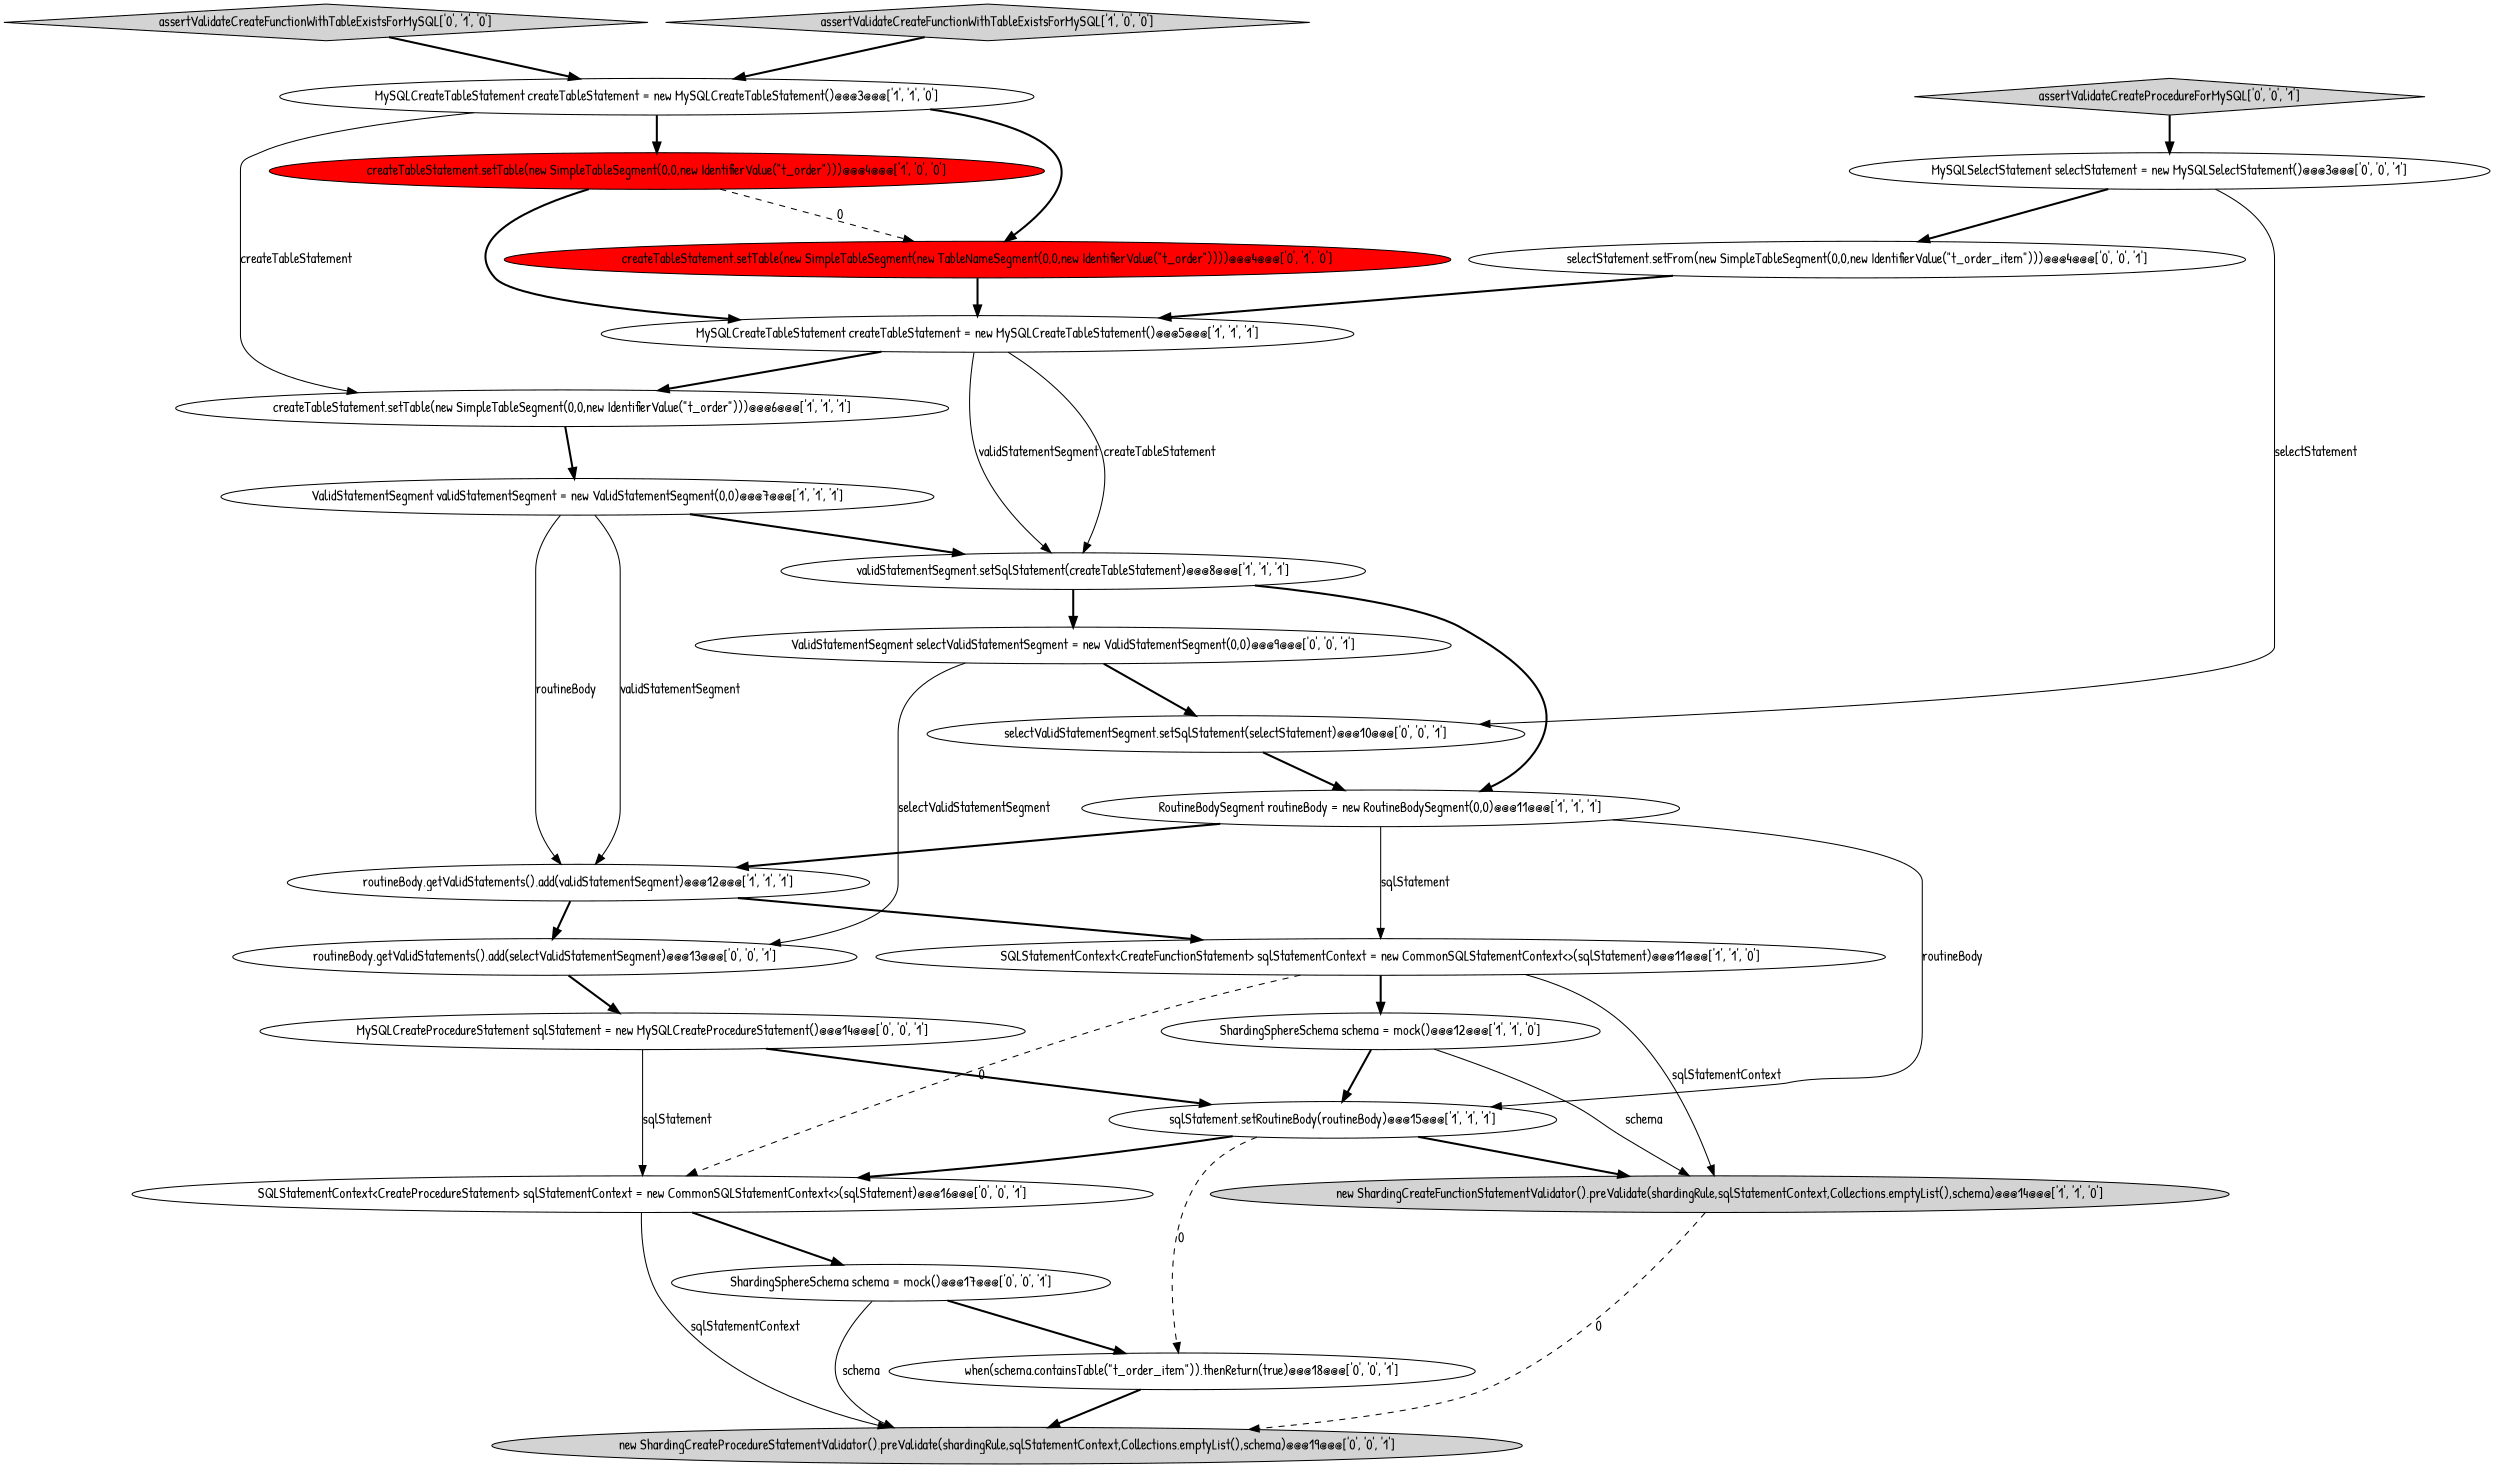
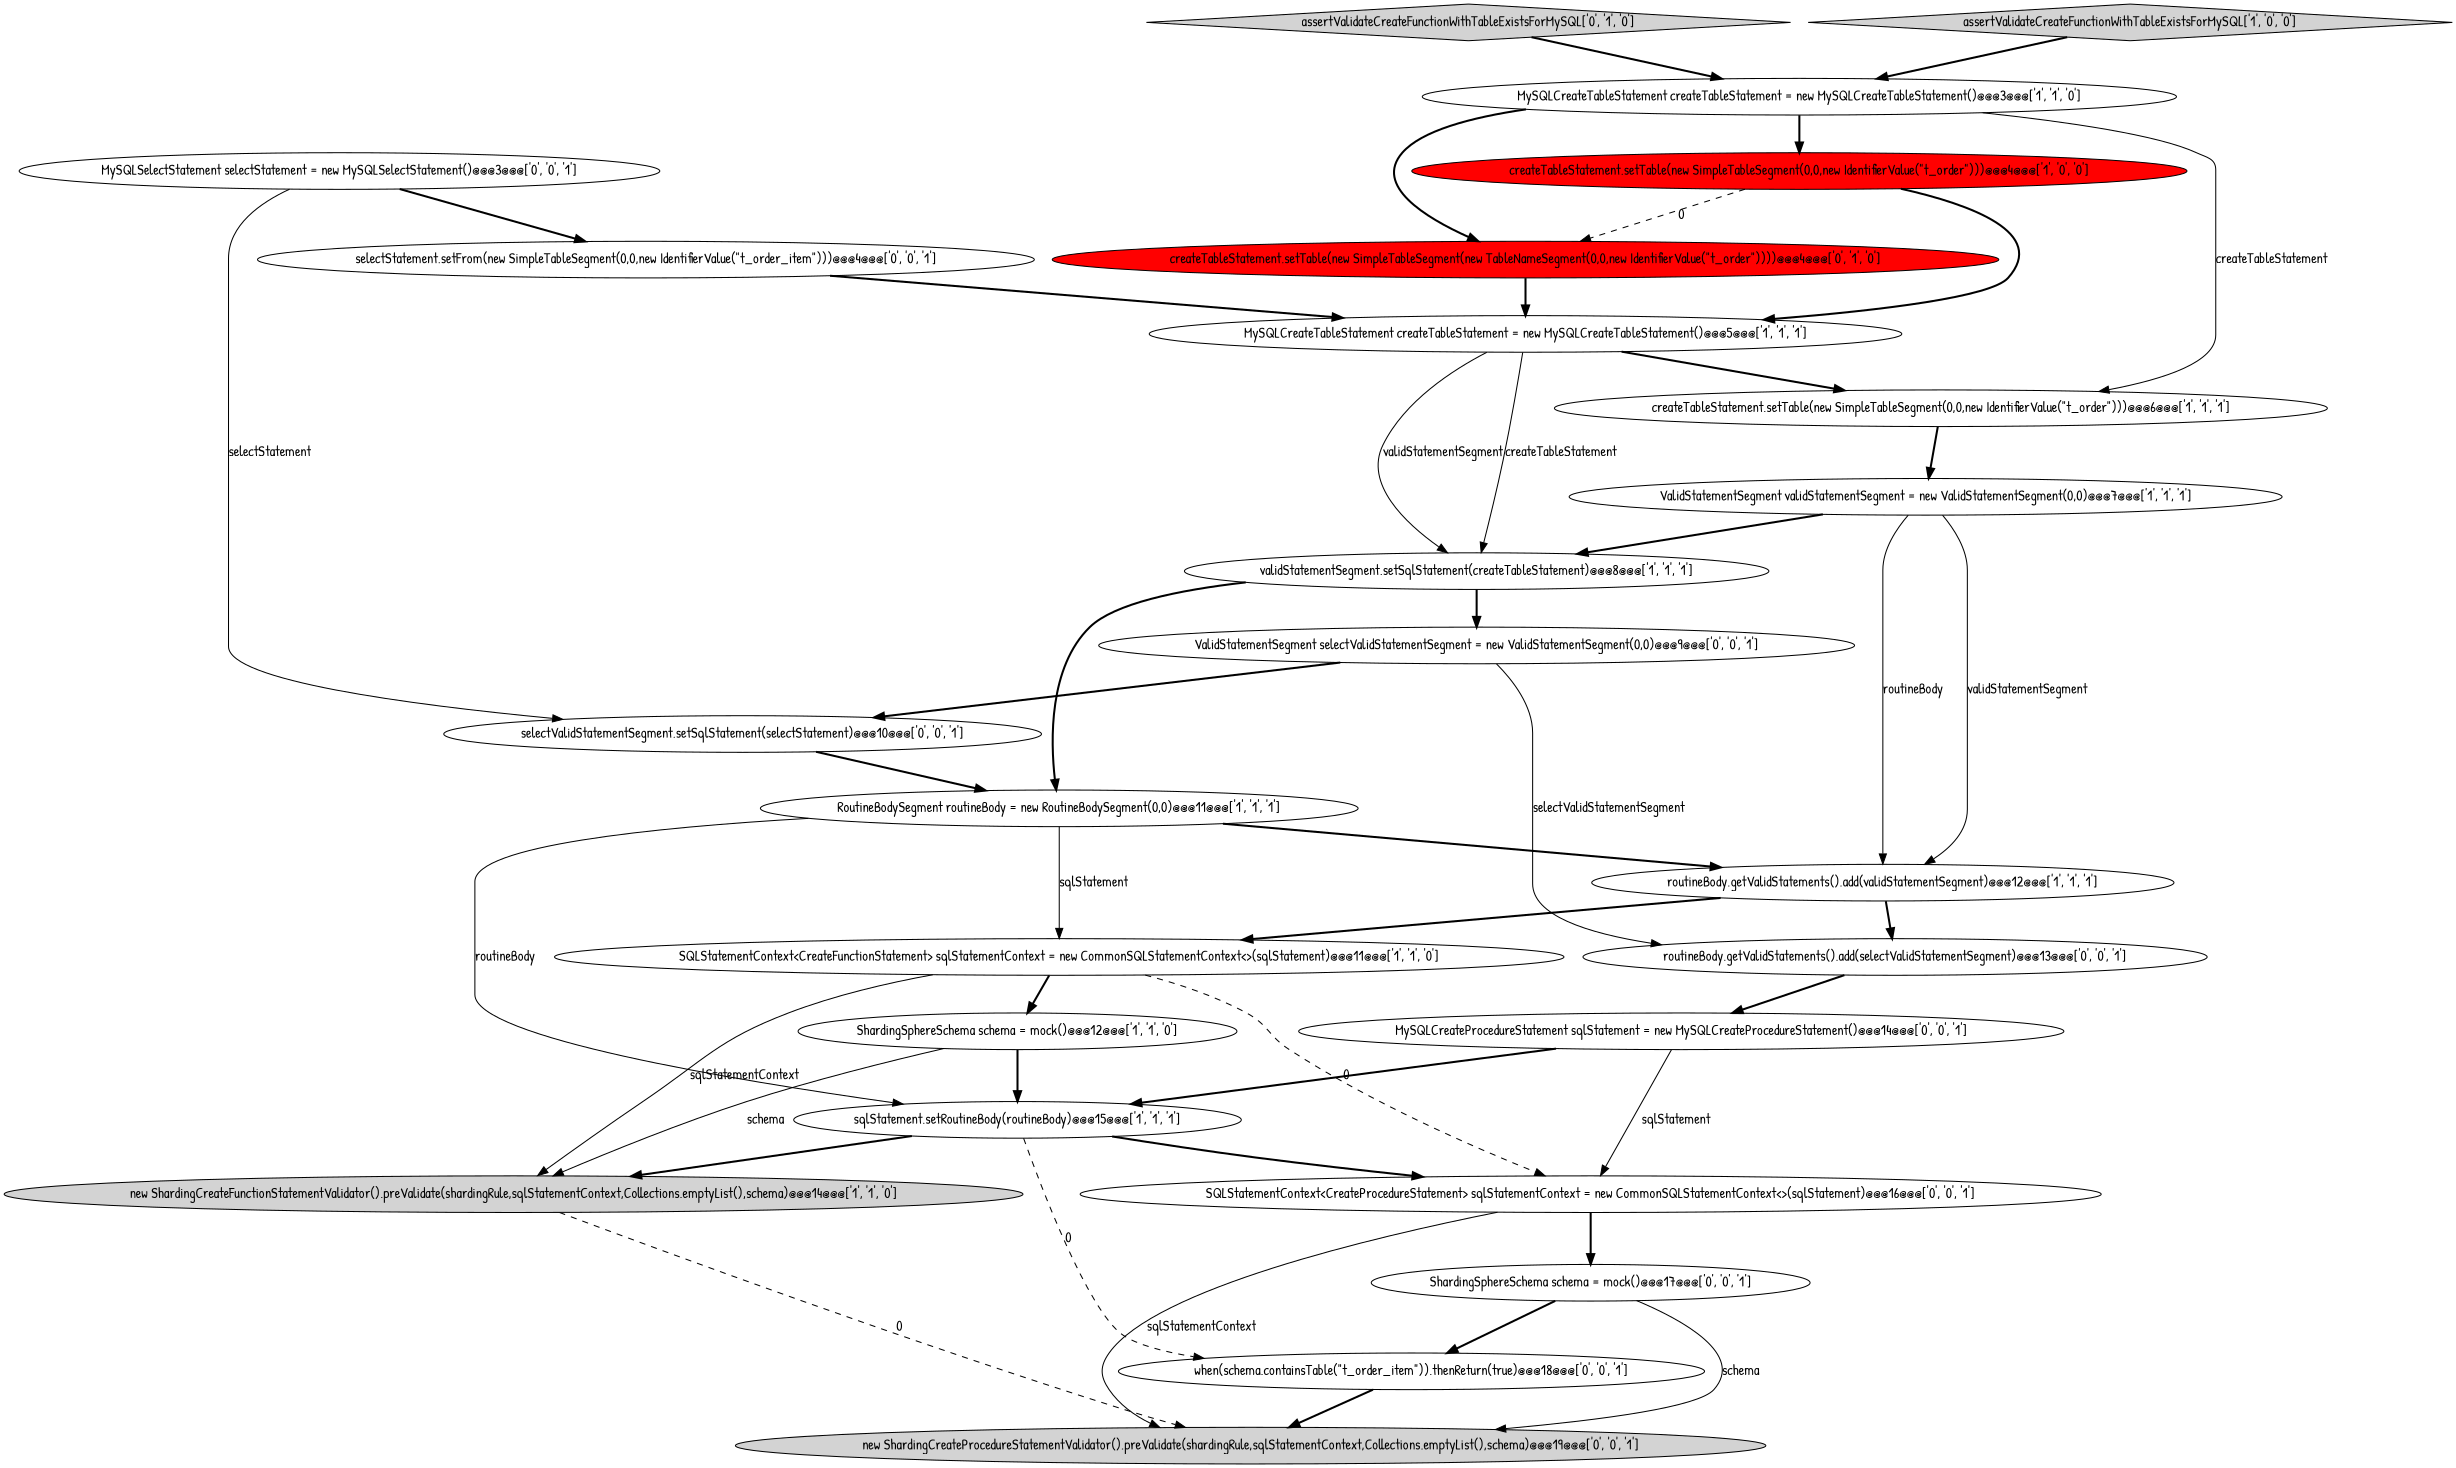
(2170, 97) -> none
